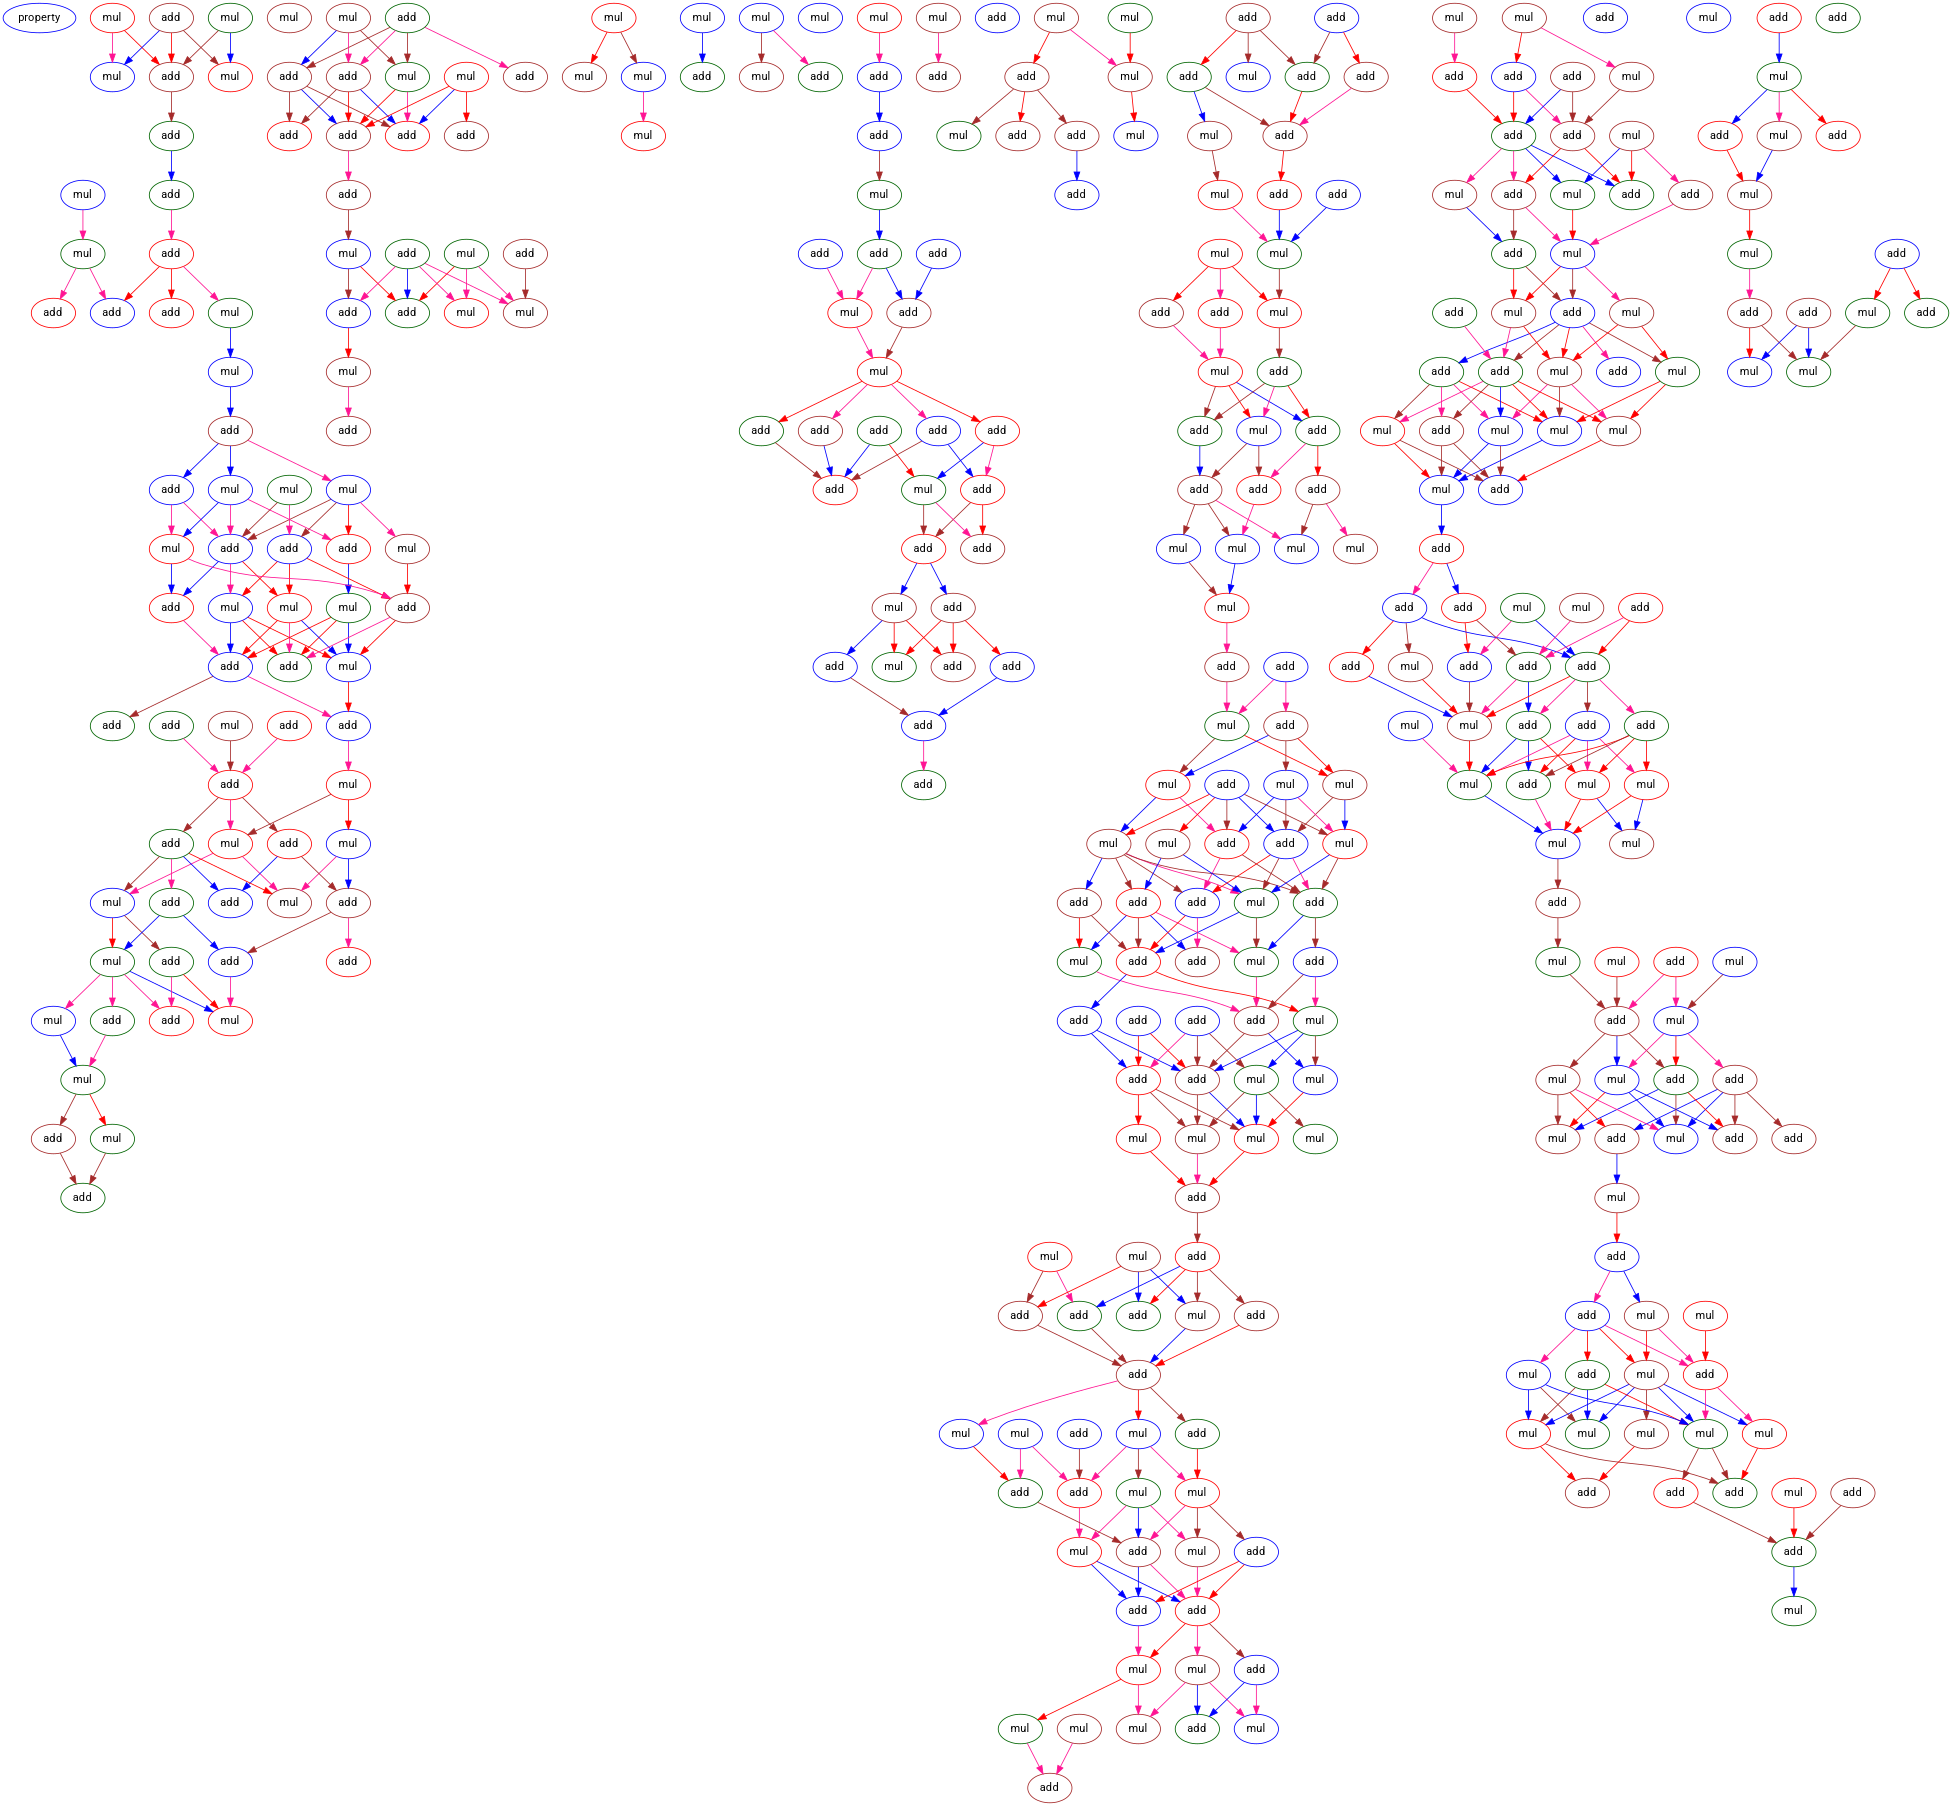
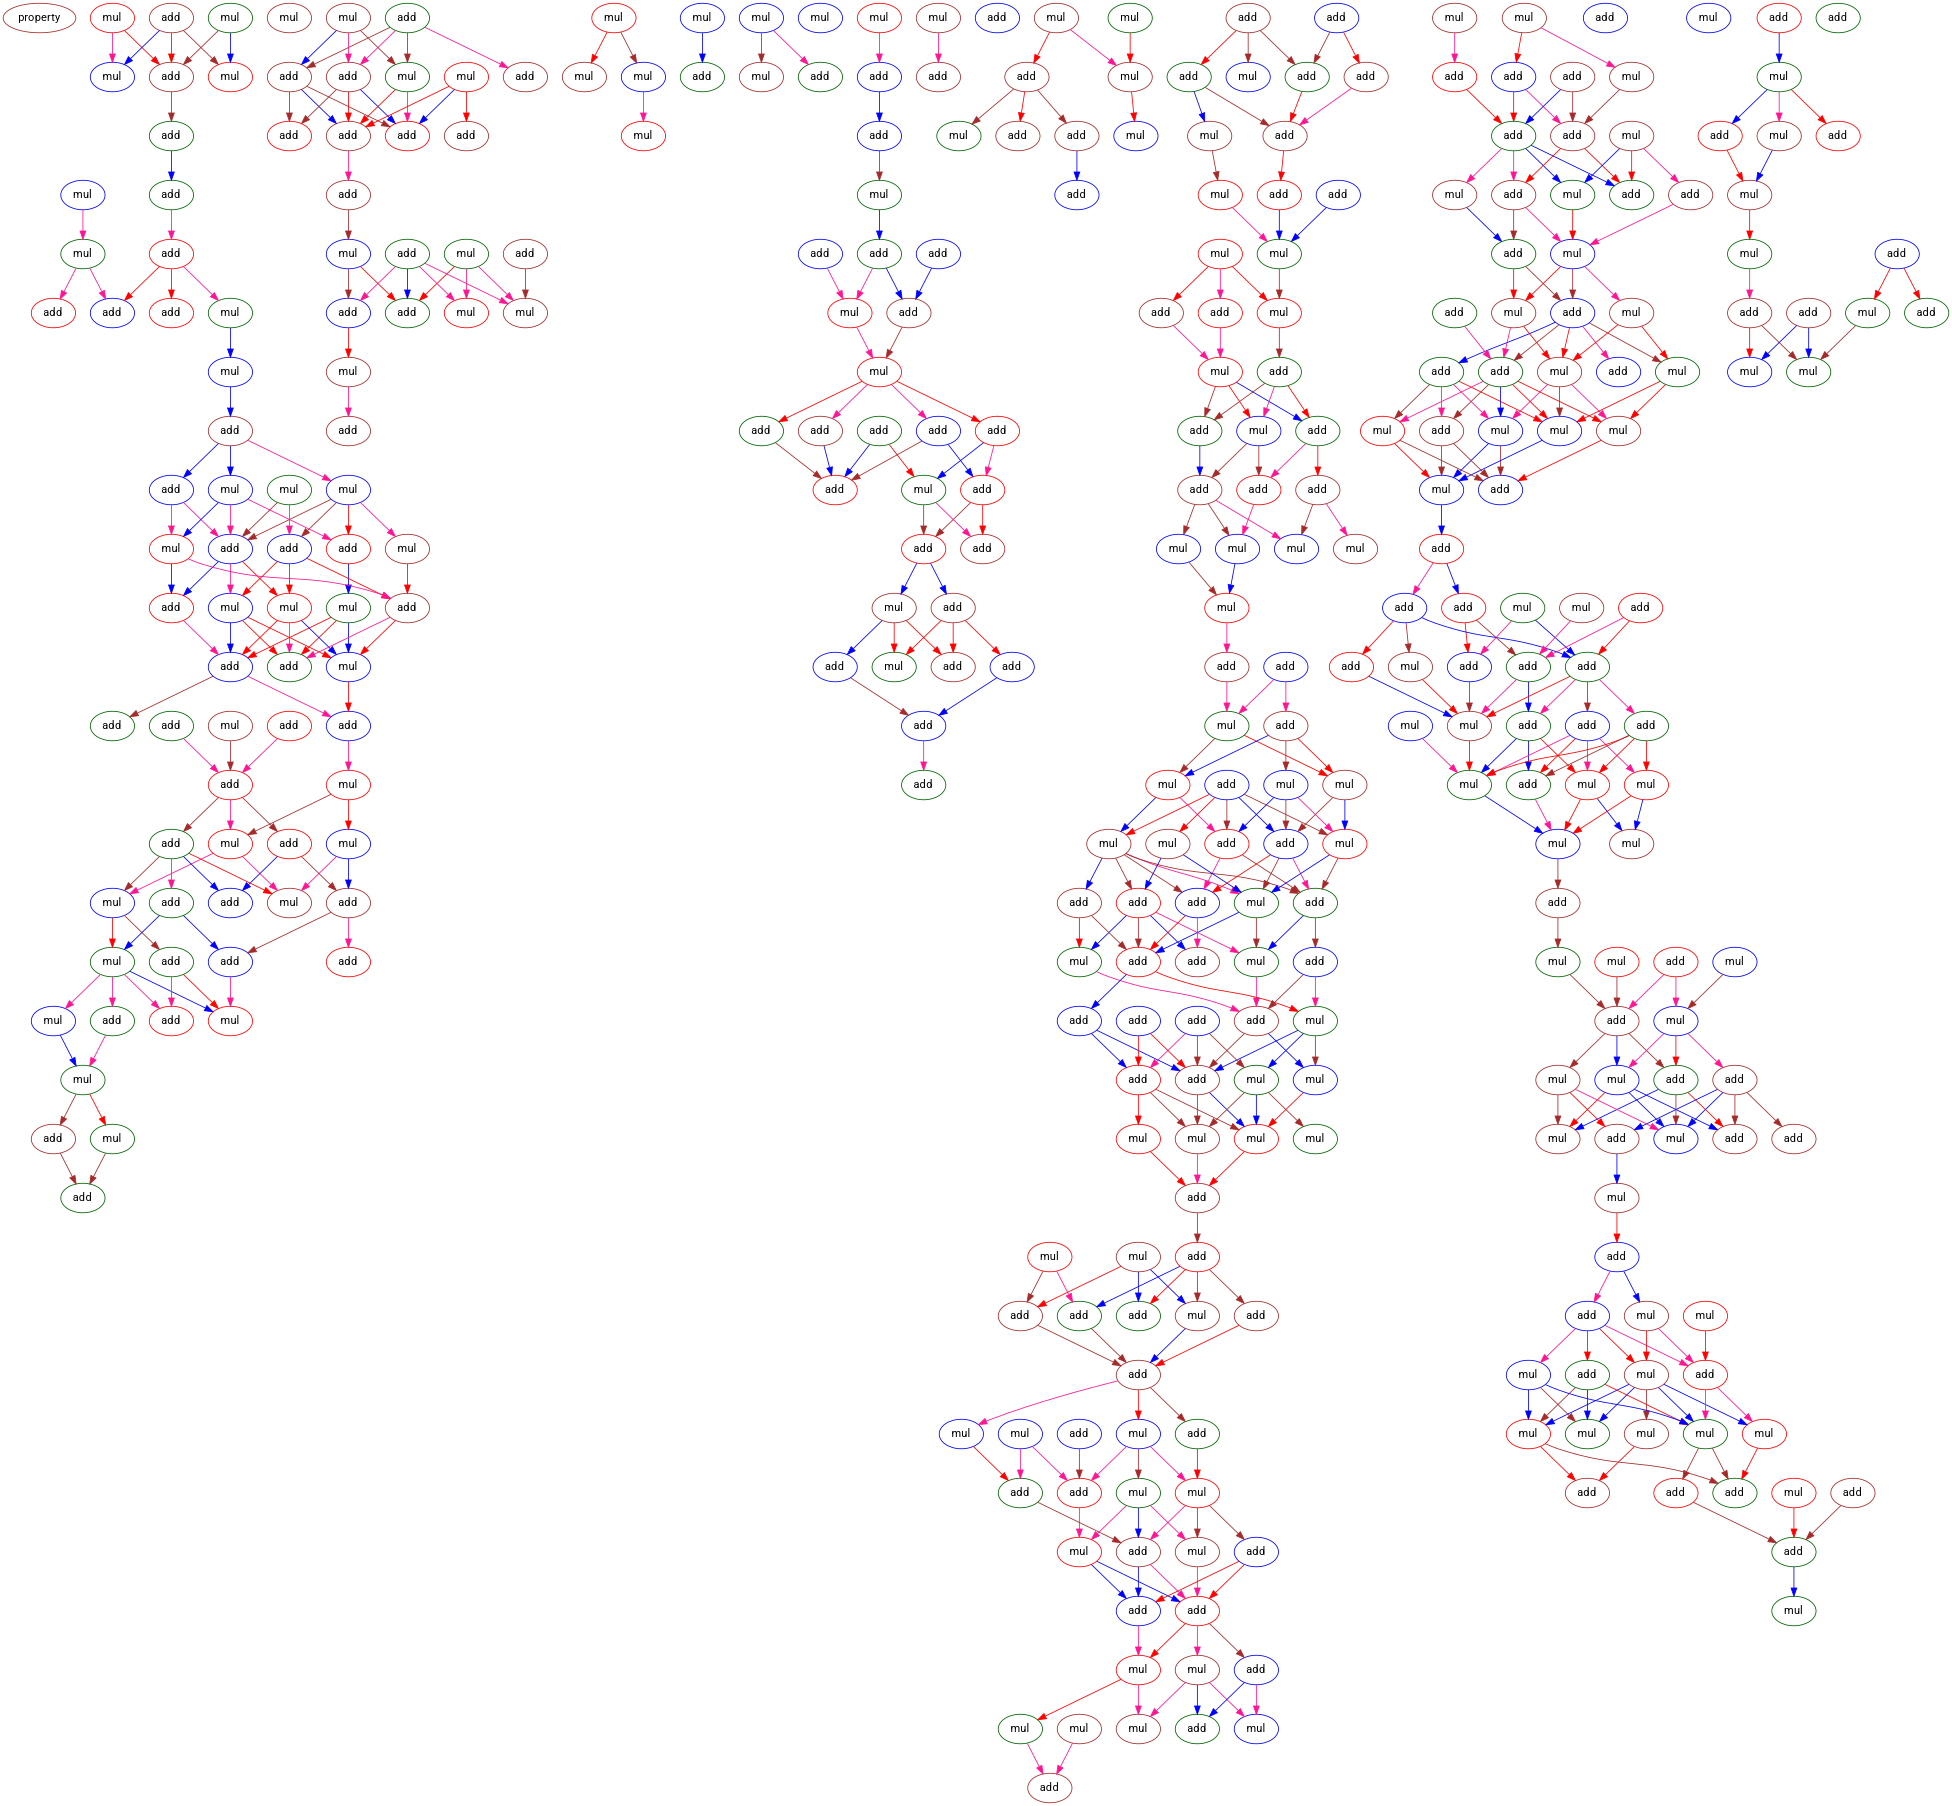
(39, 18) -> (39, 18)
